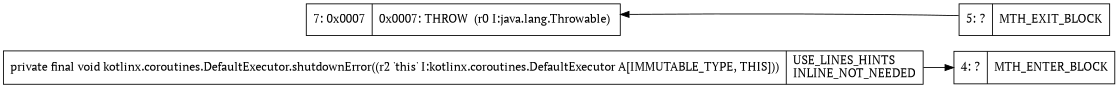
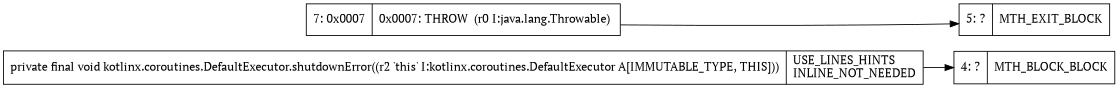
(794, 14) -> (785, 25)
(1051, 67) -> (1051, 67)
